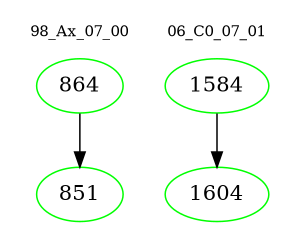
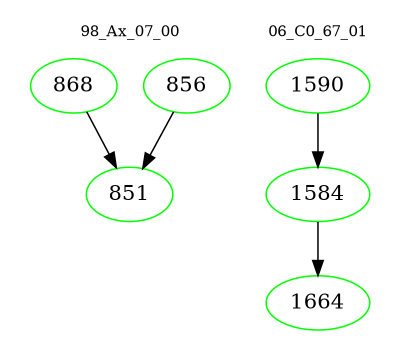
(217, 32) -> (318, 32)
(80, 86) -> (74, 86)
none -> (187, 86)
none -> (318, 86)
(217, 194) -> (318, 303)
